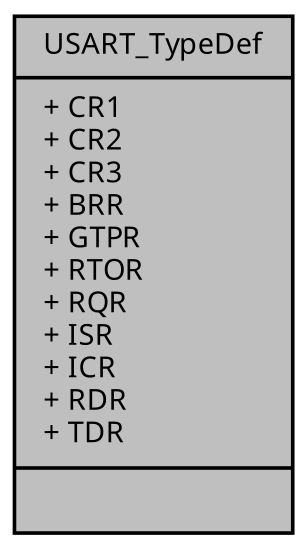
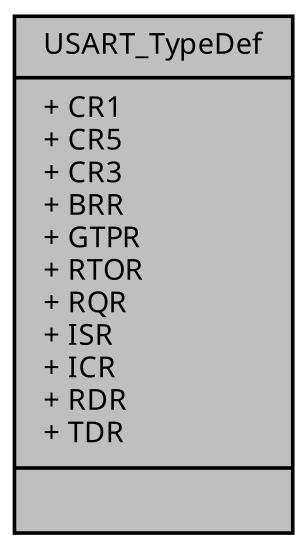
(83, 141) -> (83, 141)
